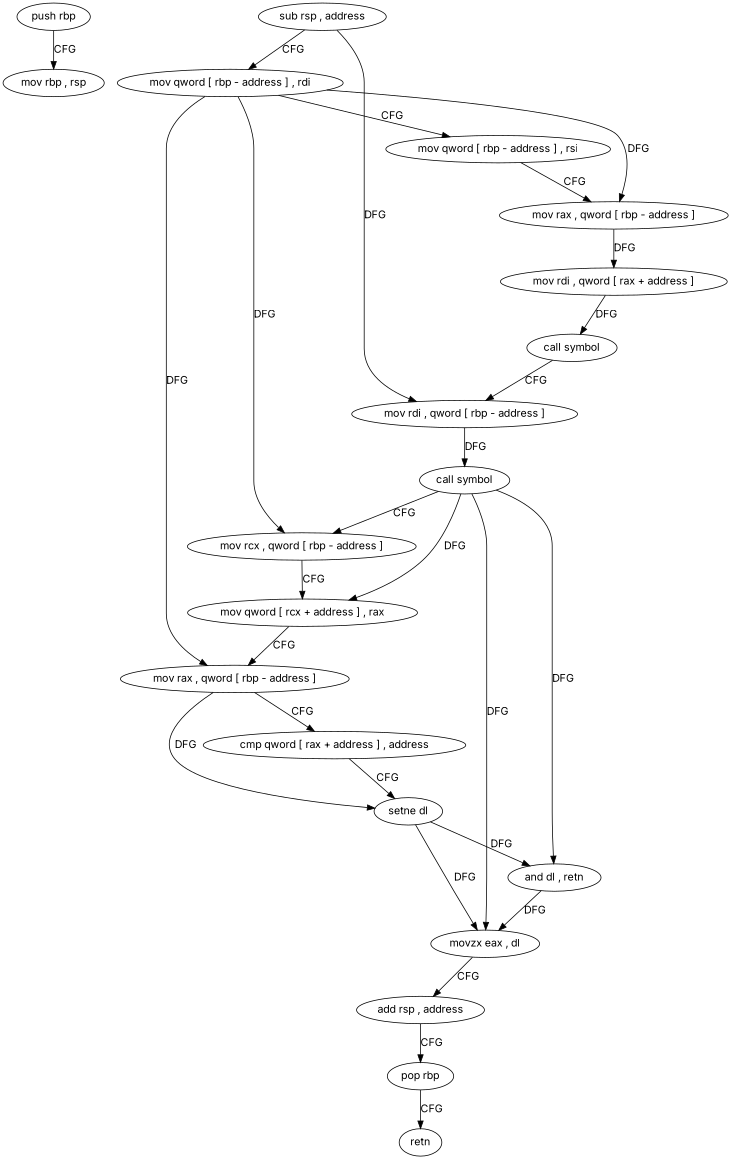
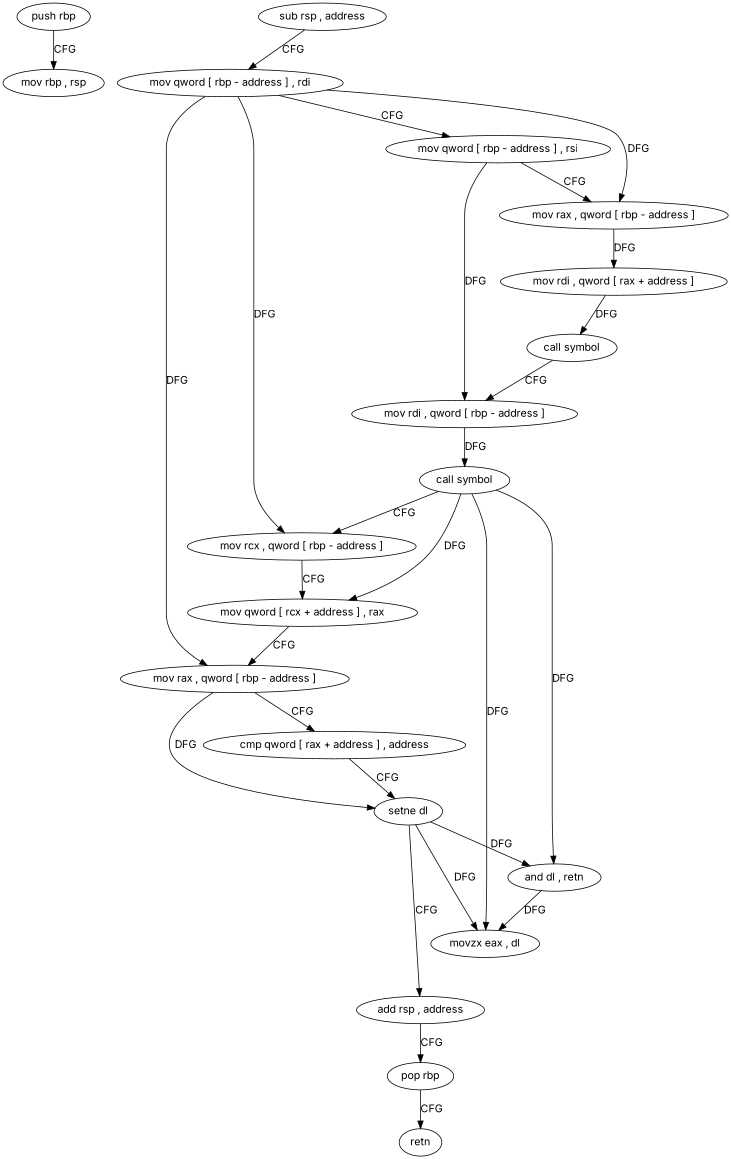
(364, 221) -> (465, 275)
(456, 974) -> (414, 907)
